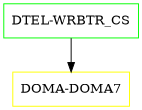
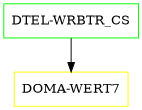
(71, 89) -> (71, 89)
